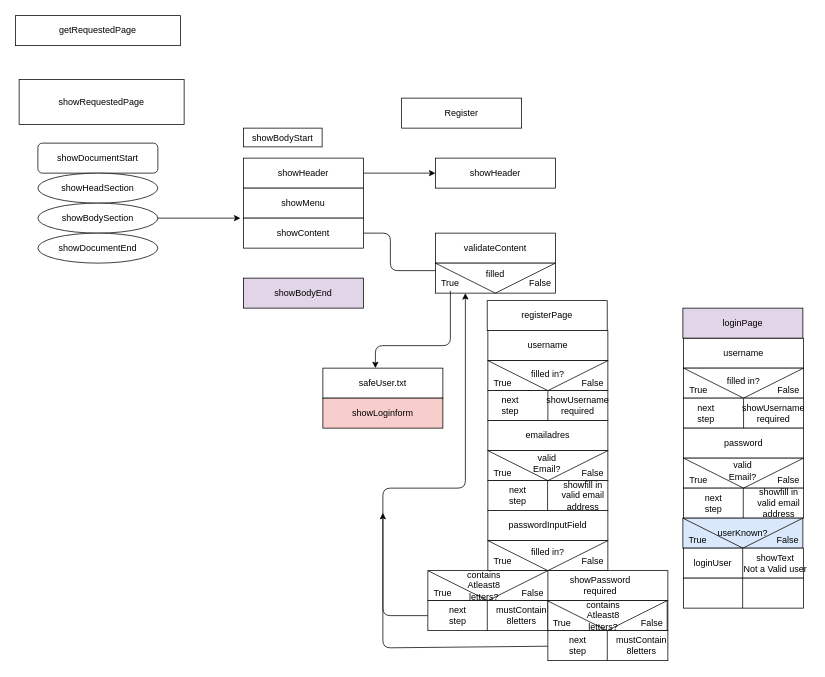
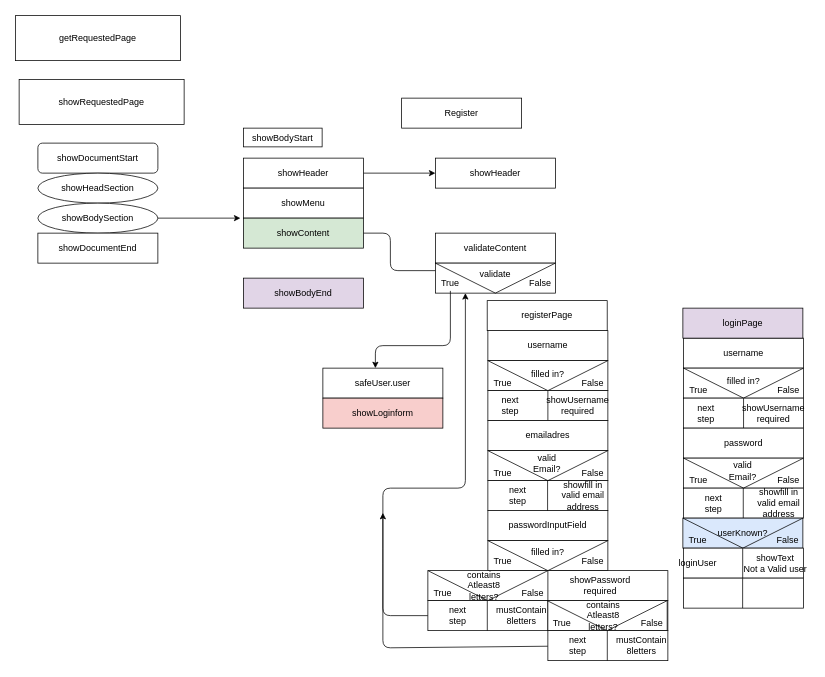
(98, 30) -> (98, 38)
(303, 233) -> (303, 233)
(98, 248) -> (98, 248)
(495, 274) -> (495, 274)
(383, 383) -> (383, 383)
(713, 563) -> (698, 563)
